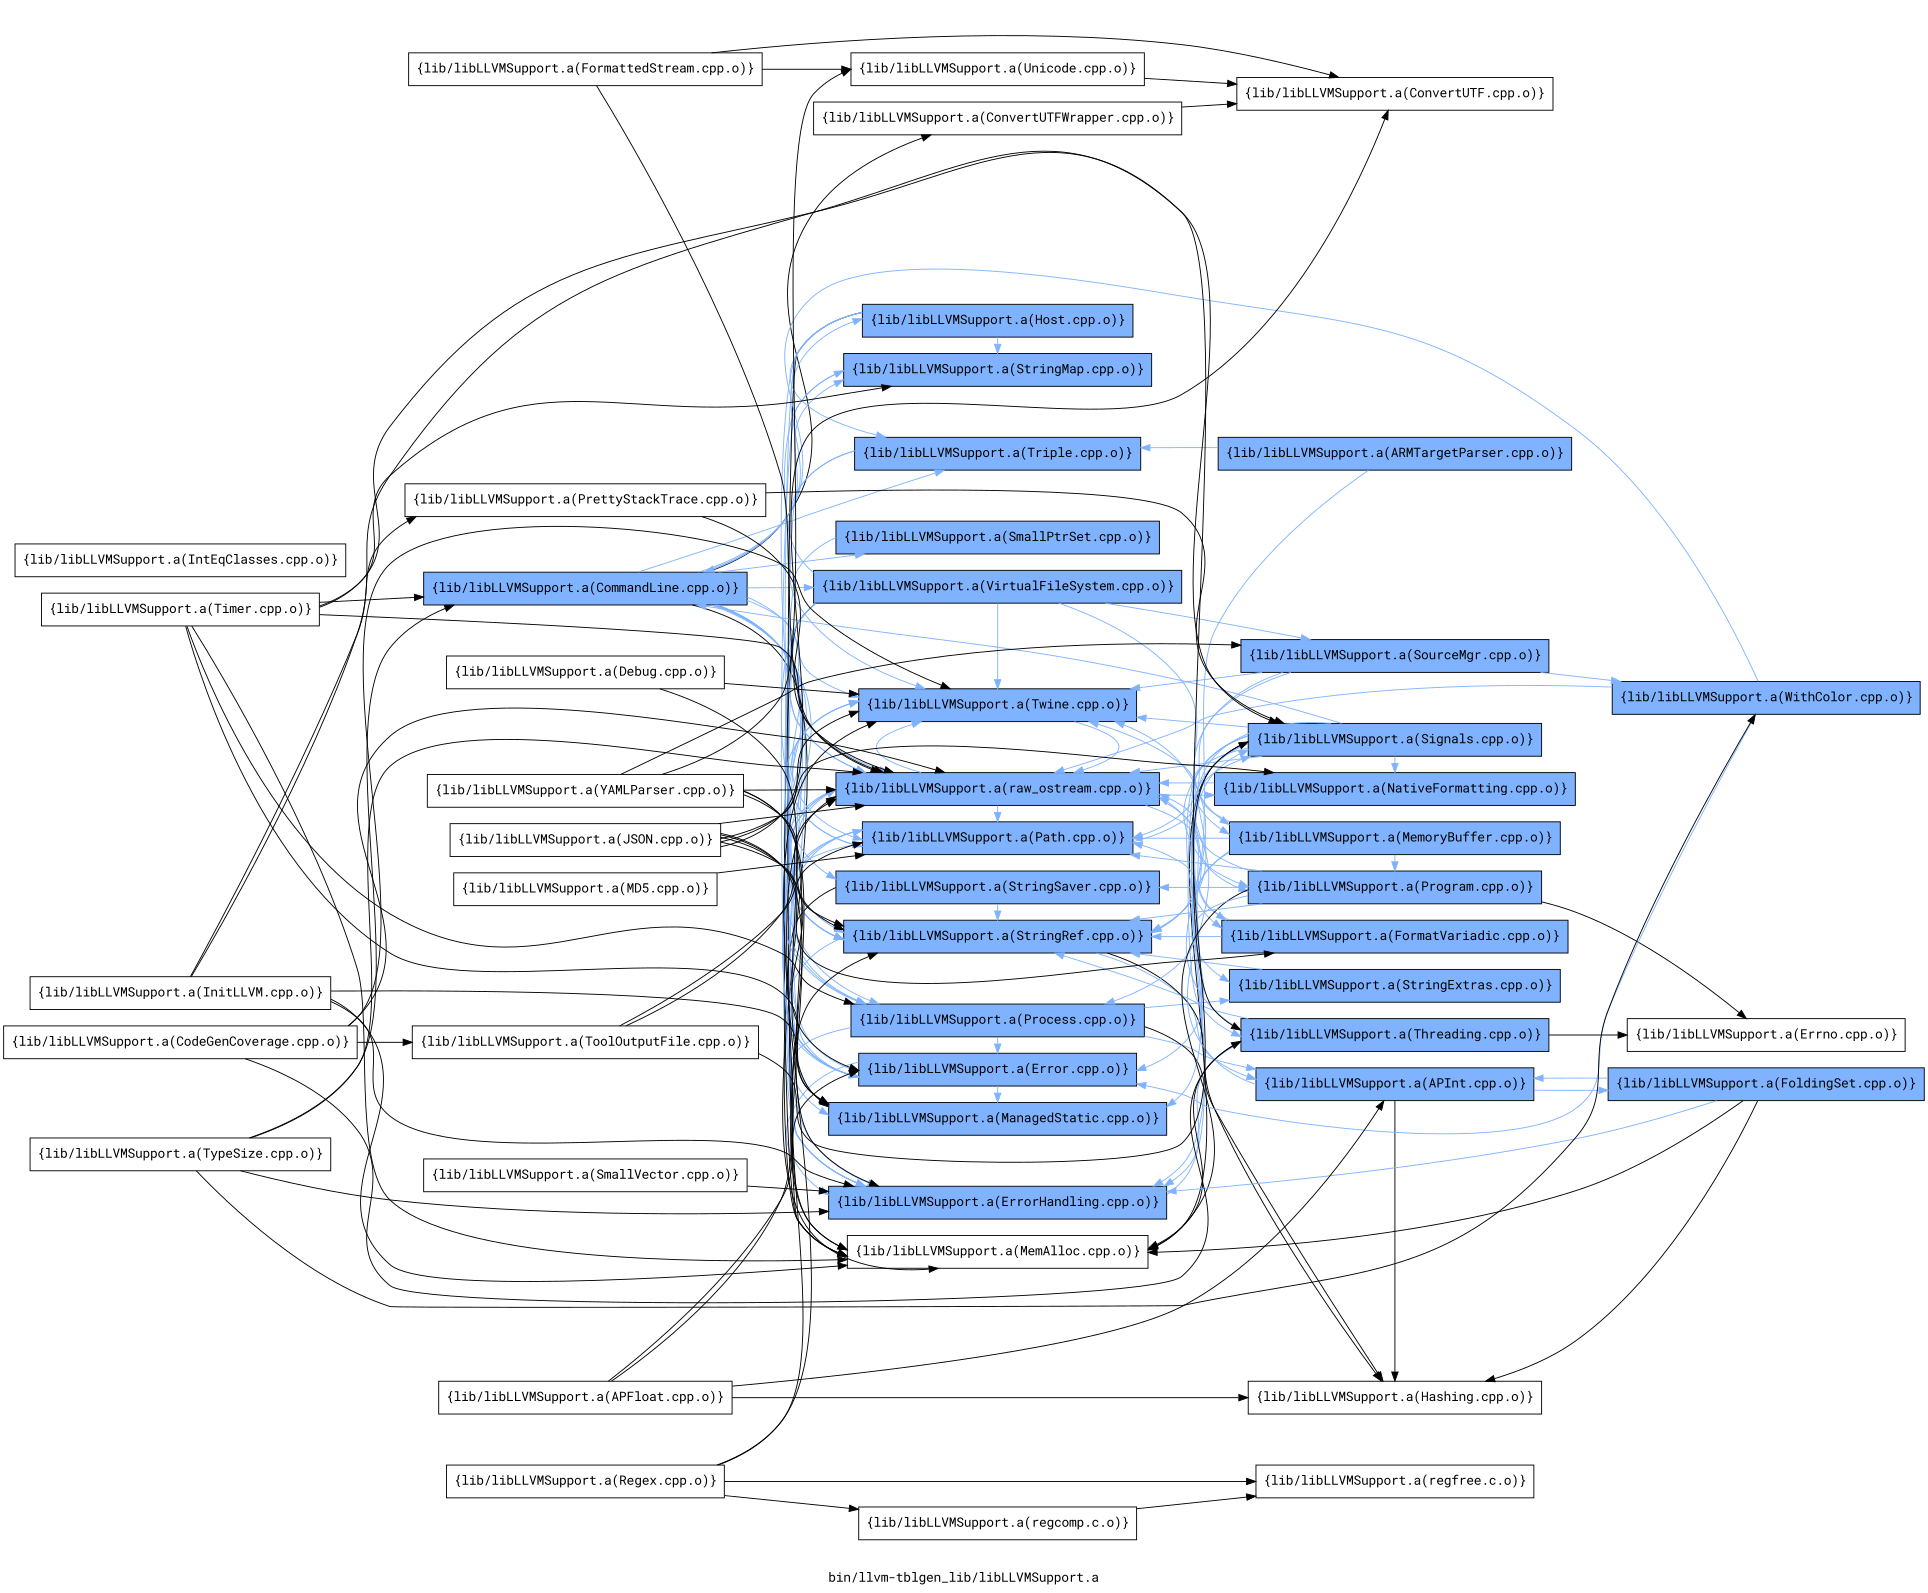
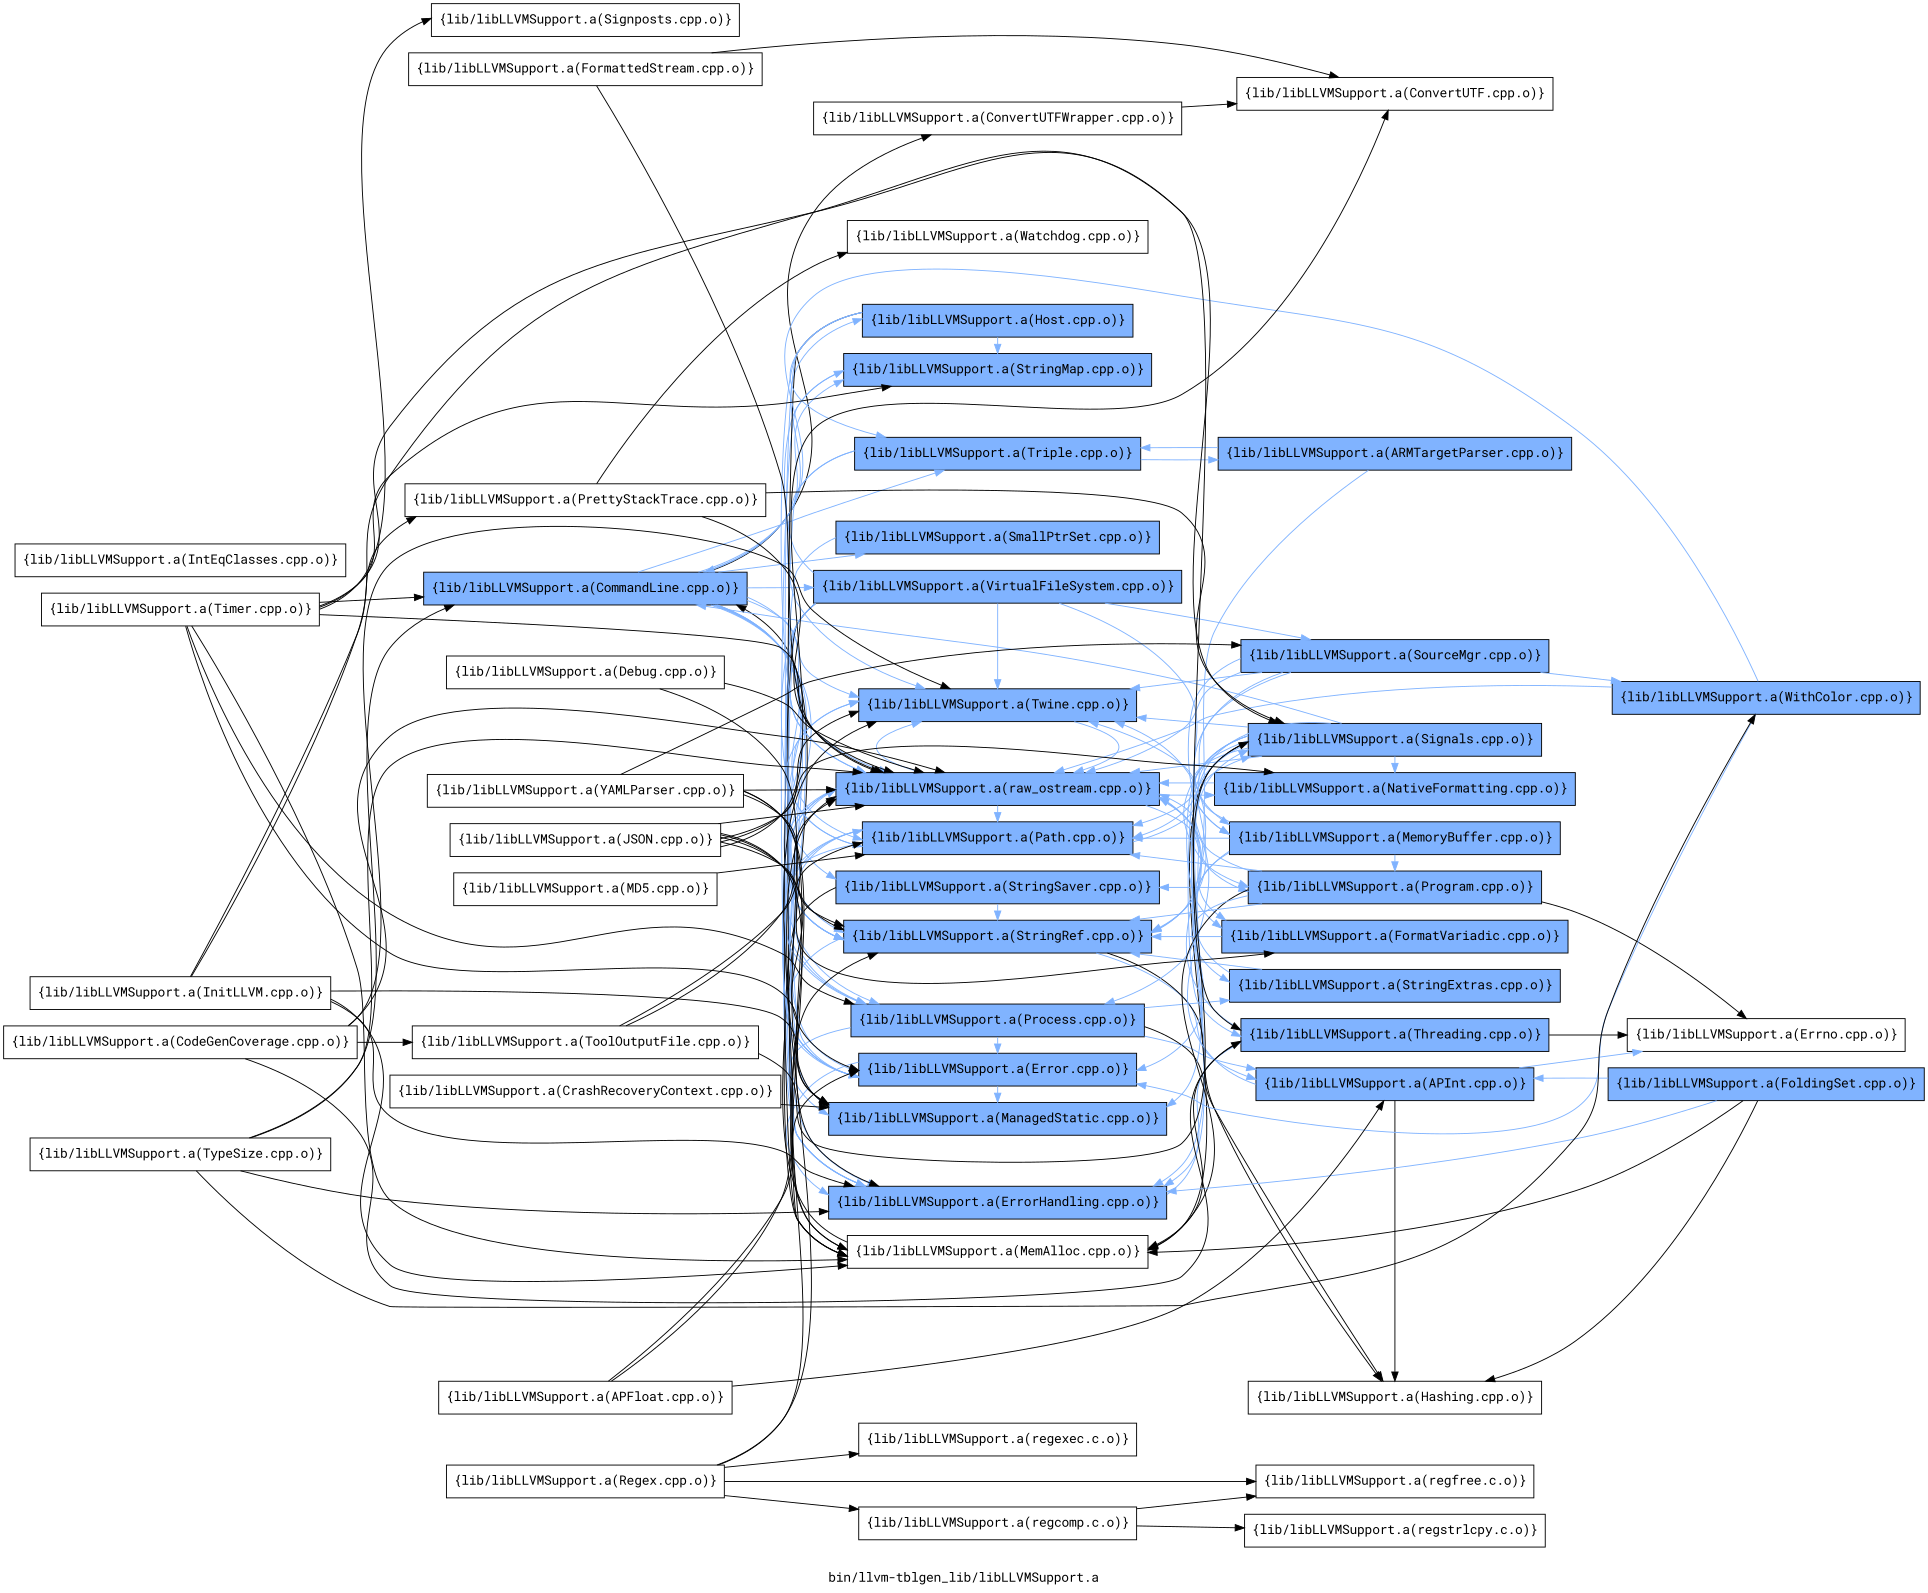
none -> (585, 20)
(998, 69) -> none
none -> (998, 237)
none -> (1175, 460)
(774, 687) -> (816, 731)
none -> (1189, 738)
none -> (1146, 751)
(1193, 875) -> (1197, 784)
none -> (1198, 888)
(784, 894) -> none
(793, 956) -> (795, 927)
(1161, 988) -> none
(1566, 1090) -> (1576, 1060)
none -> (585, 1092)
(585, 1175) -> none
(985, 1398) -> none
none -> (998, 1440)
none -> (1395, 1531)
